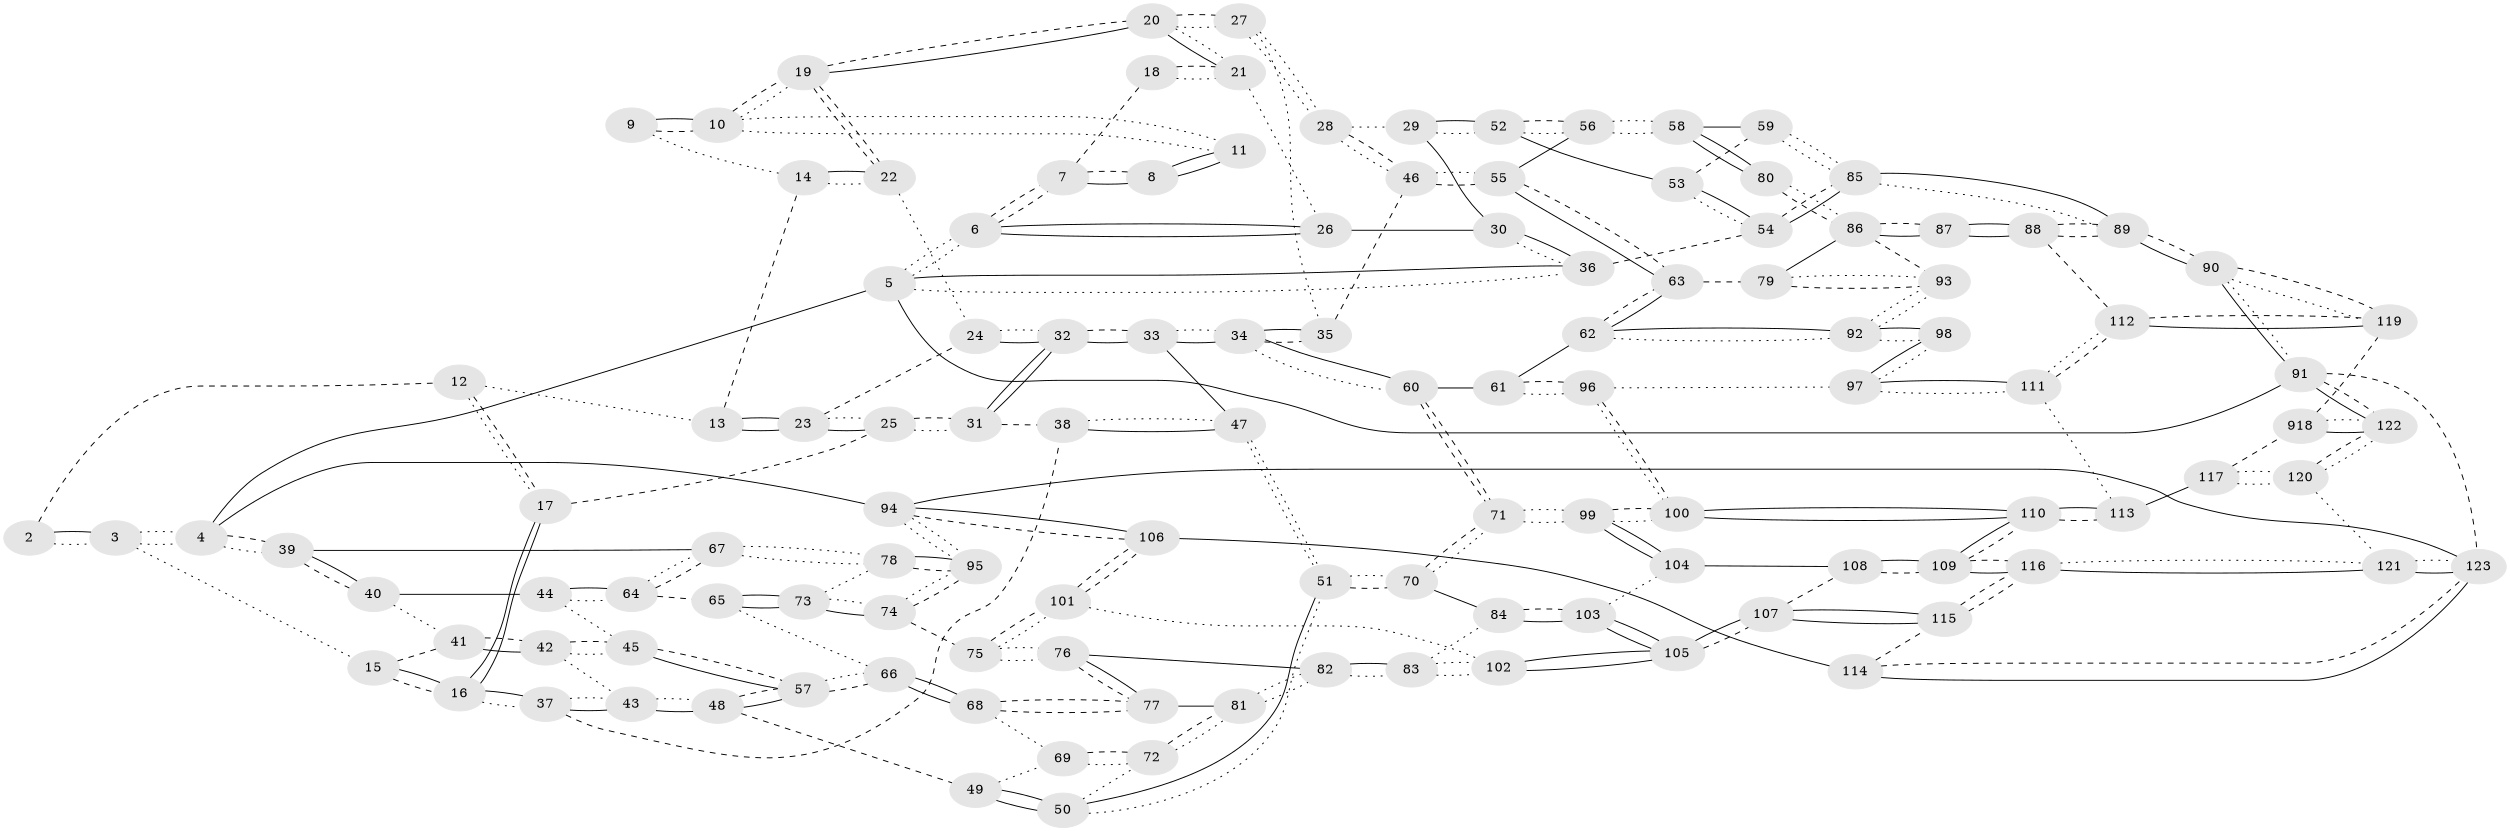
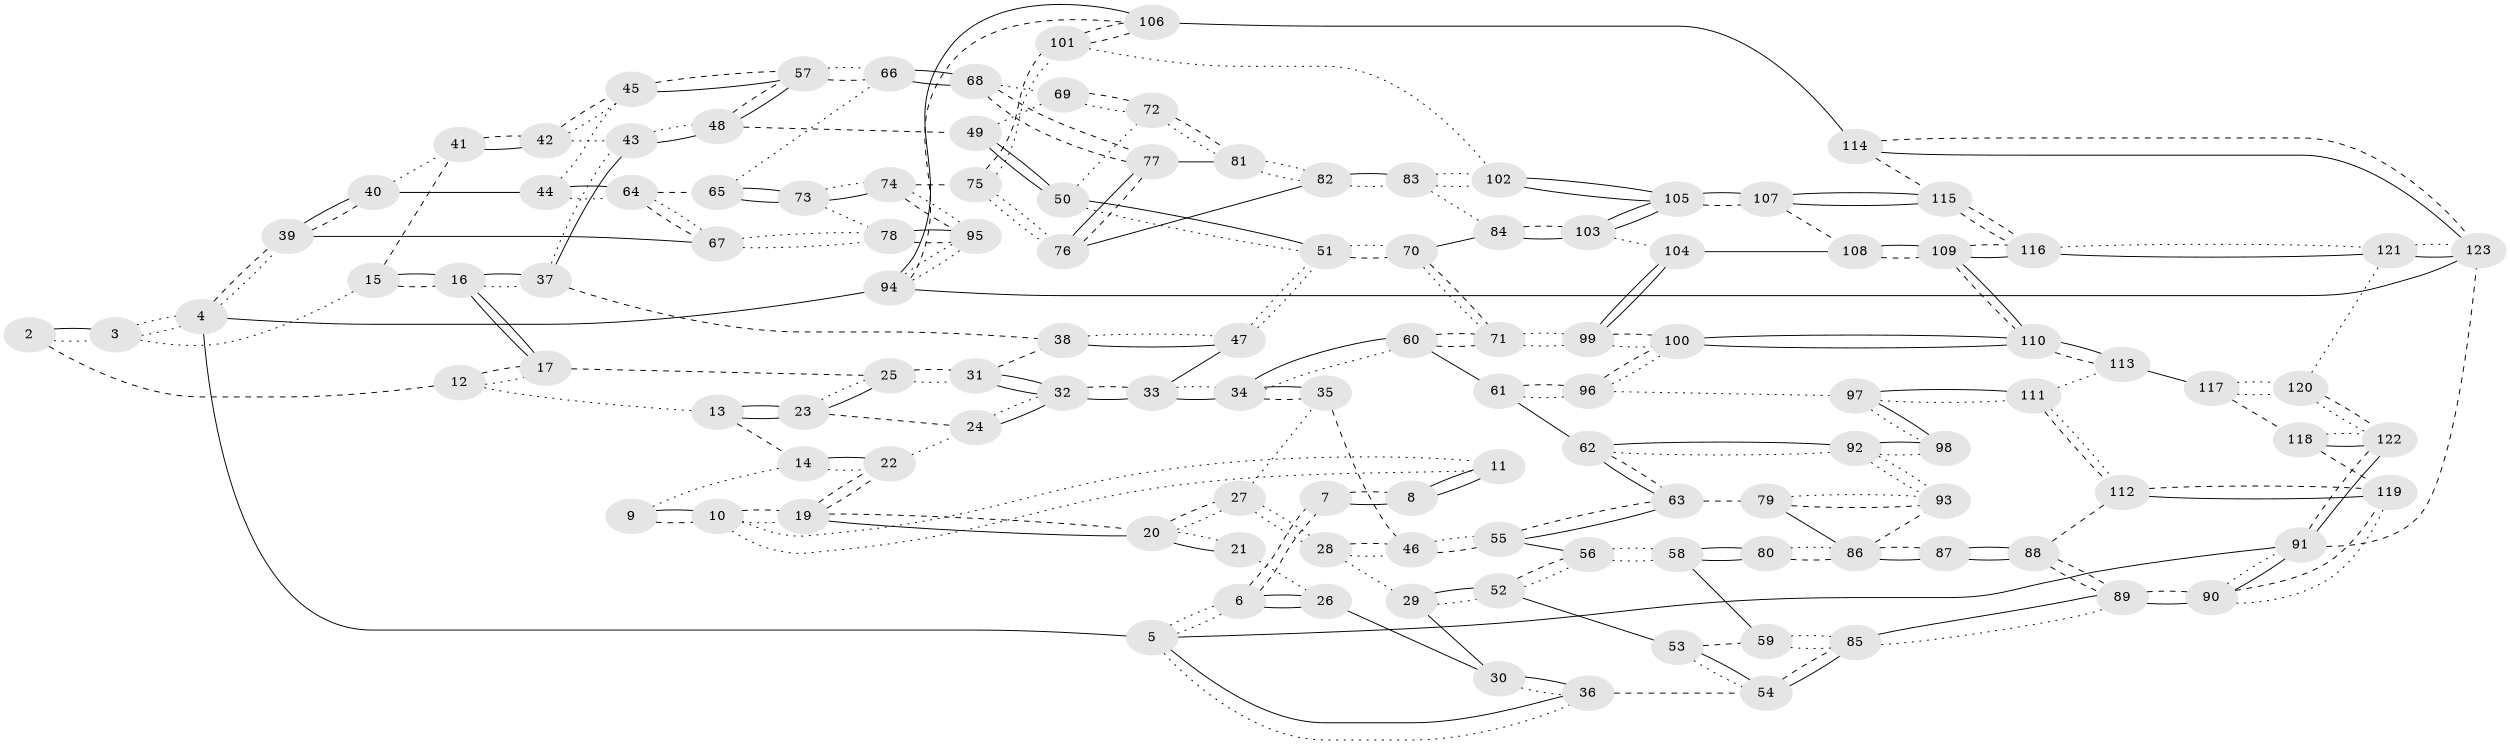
(1152, 73) -> none
(2301, 426) -> (2301, 440)
